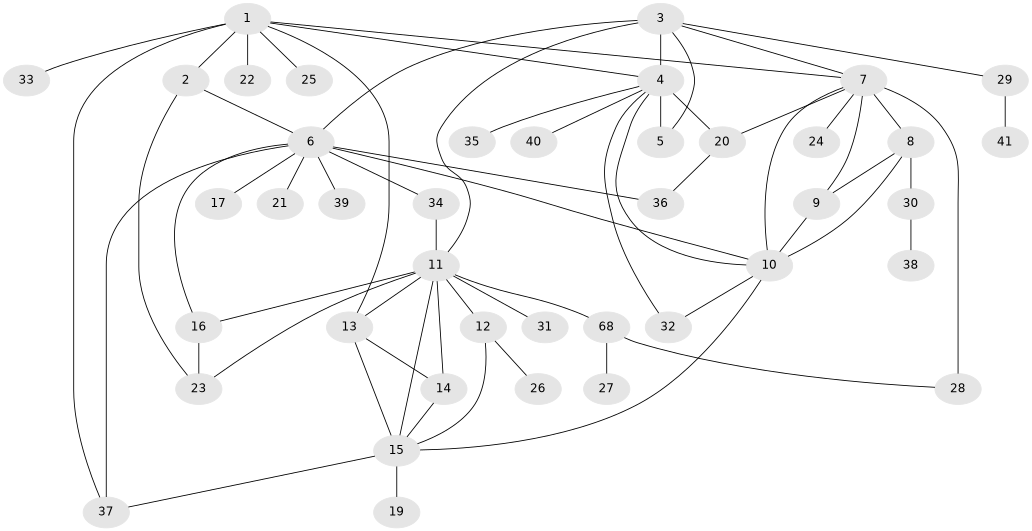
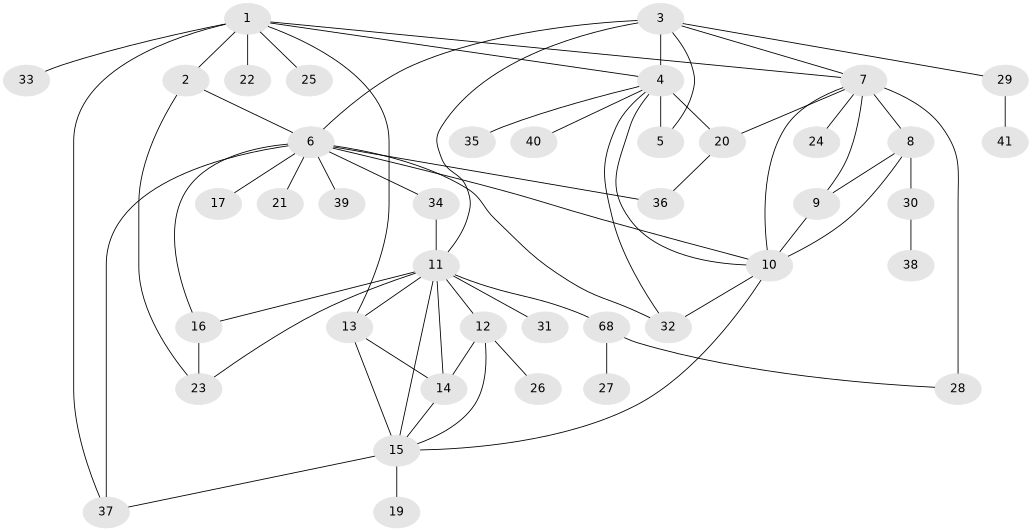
none -> (496, 220)
none -> (464, 358)
